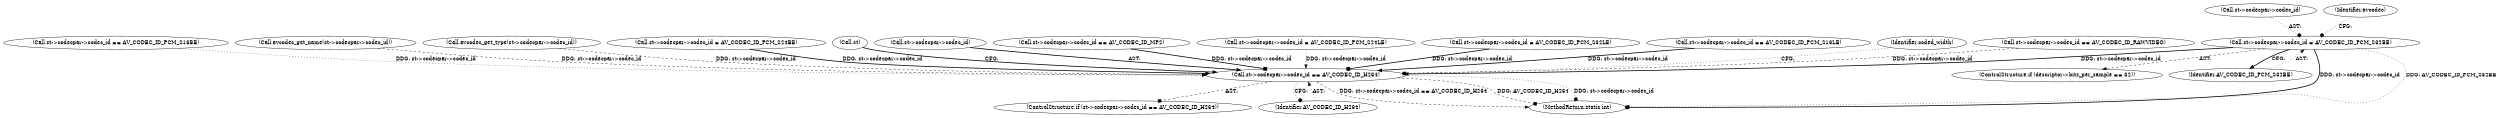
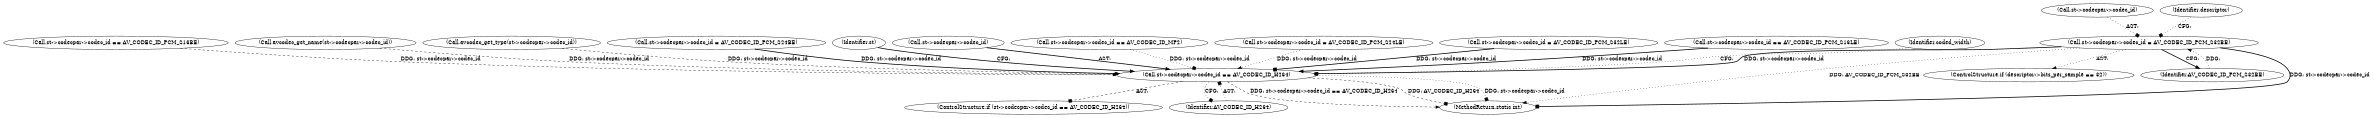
(2360, 10) -> (2201, 10)
(850, 43) -> (859, 43)
(2084, 43) -> none
(1197, 59) -> (1161, 58)
(2186, 59) -> (2091, 59)
(2303, 59) -> (2214, 59)
(690, 70) -> (646, 69)
(1313, 93) -> (1223, 93)
